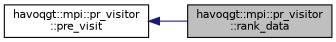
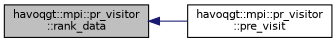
(174, 21) -> (174, 21)
